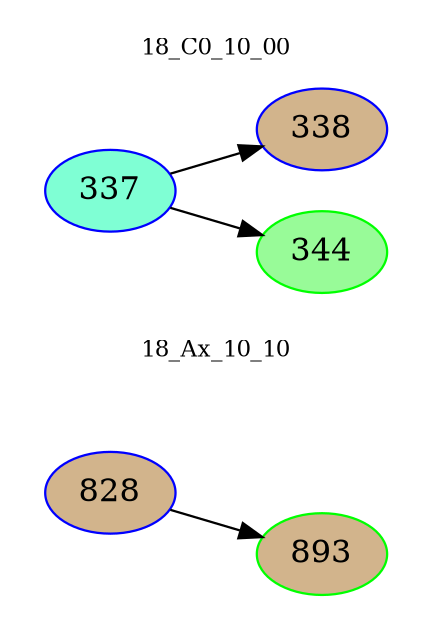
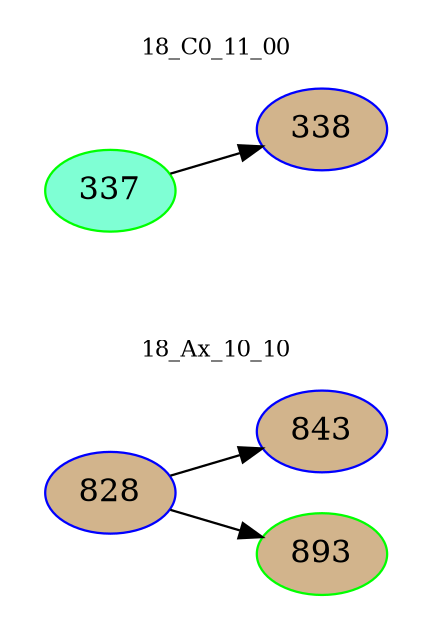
(216, 49) -> (216, 49)
(110, 191) -> (110, 191)
(322, 252) -> none
none -> (322, 431)
